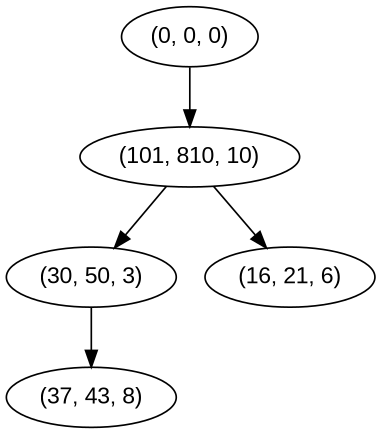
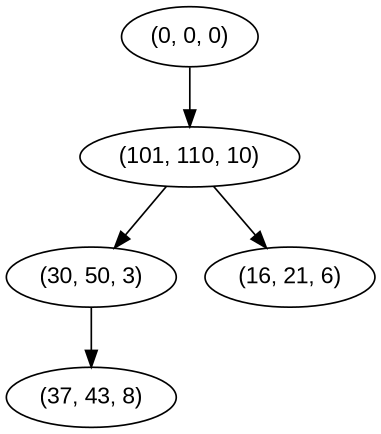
(190, 157) -> (190, 157)
